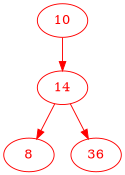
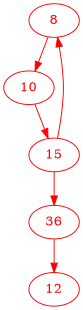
none -> (43, 50)
(63, 88) -> (54, 155)
none -> (54, 289)
